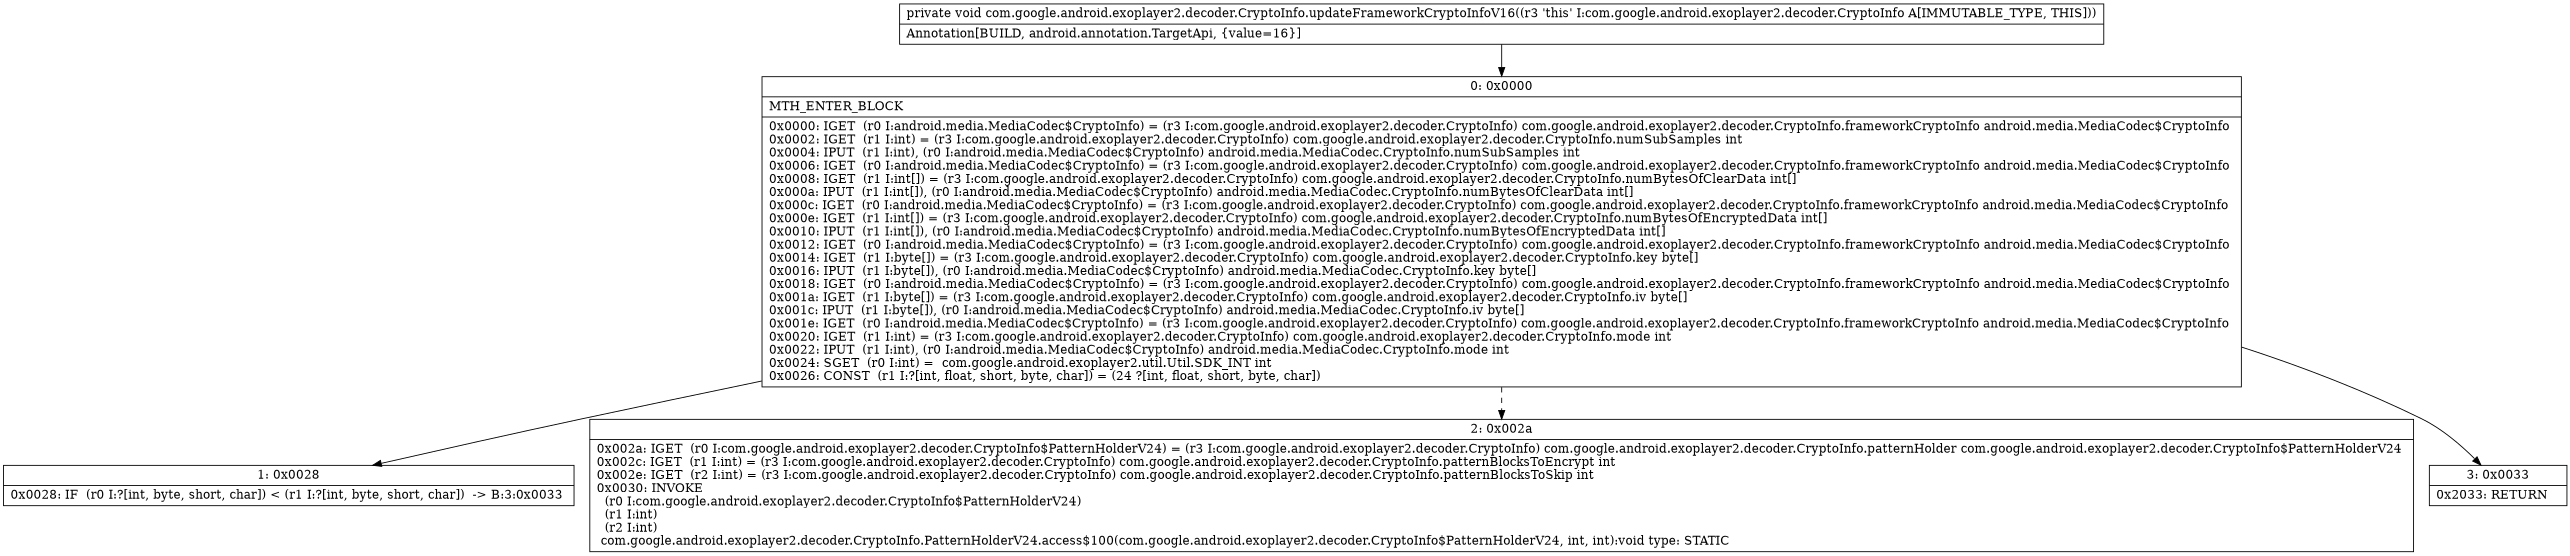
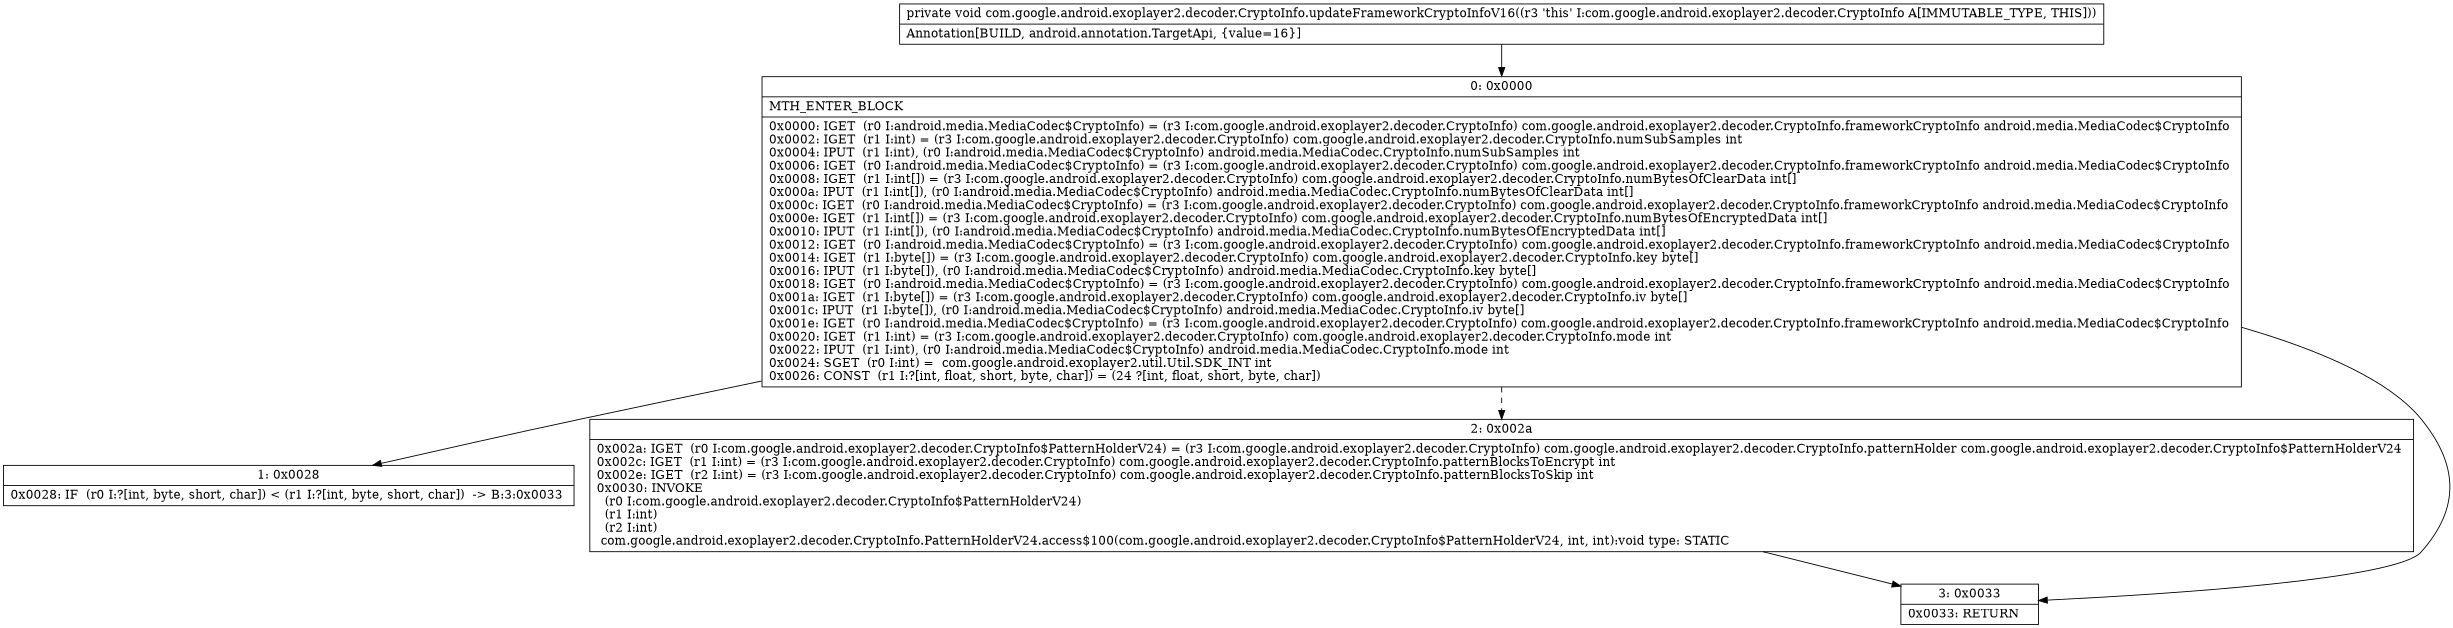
(2498, 495) -> (1970, 614)
none -> (1828, 568)
